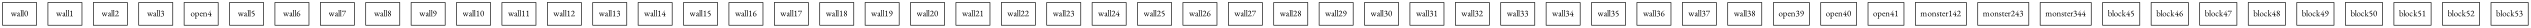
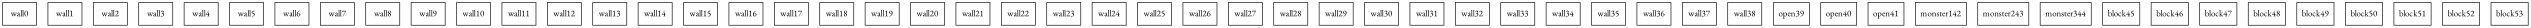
(201, 14) -> (201, 14)
